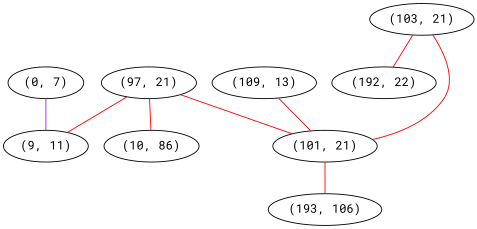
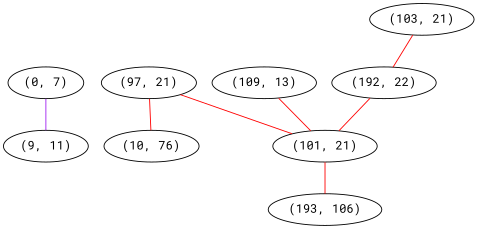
(439, 105) -> (354, 115)
(97, 115) -> none
(152, 146) -> (152, 146)
